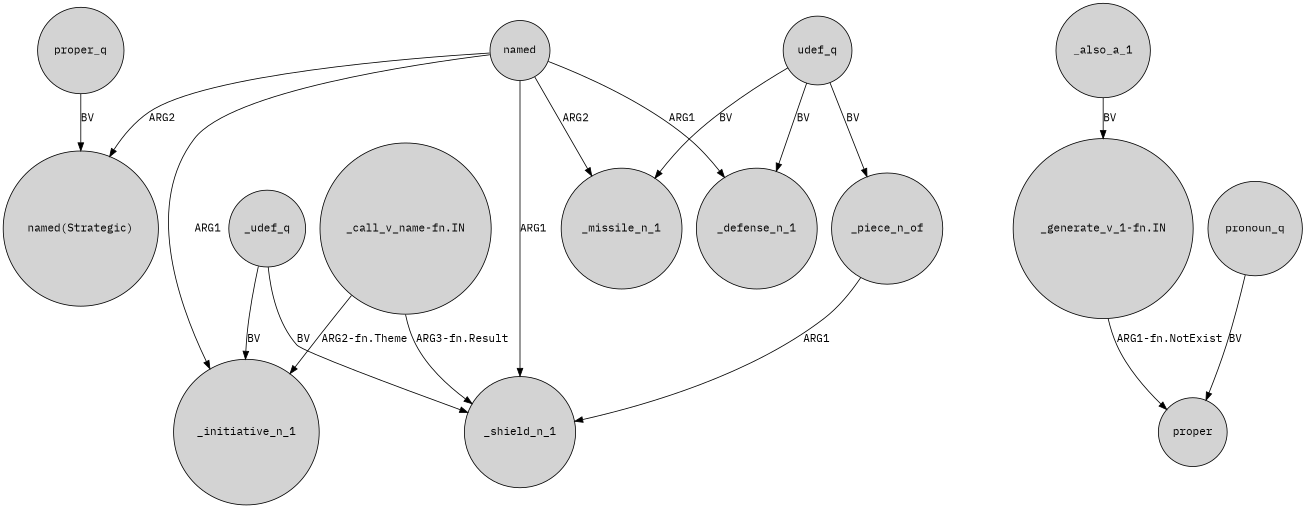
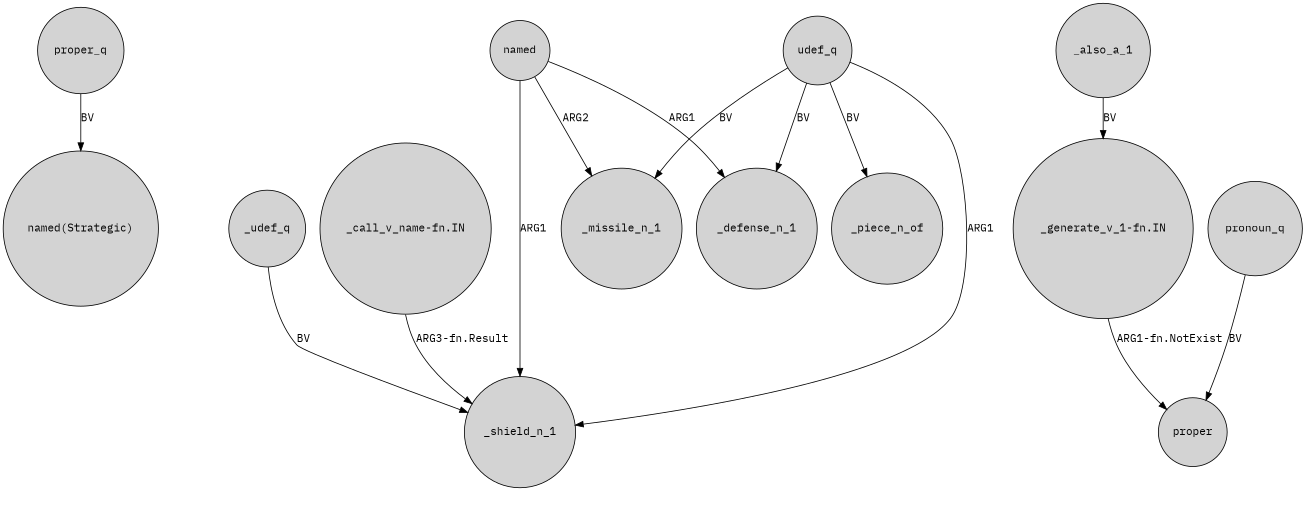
(291, 73) -> none
(734, 371) -> (922, 341)
(246, 432) -> none
